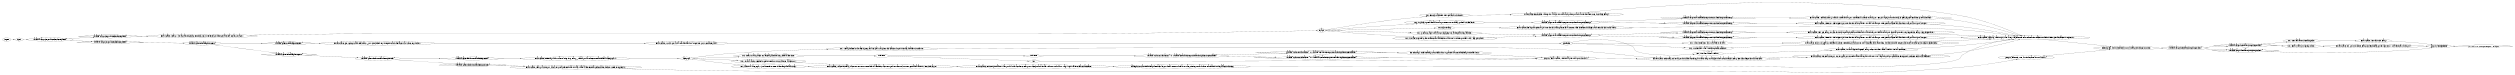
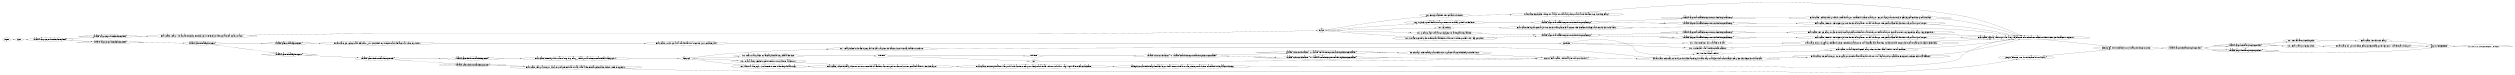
(1445, 28) -> (1445, 28)
